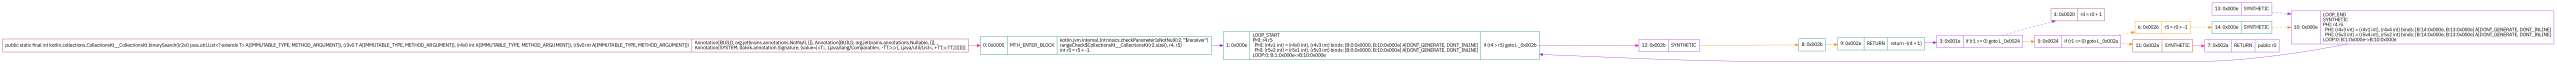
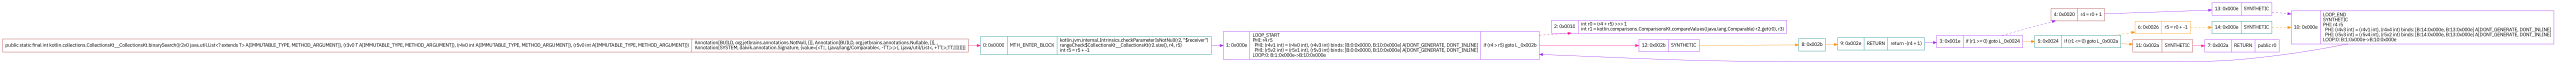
none -> (2157, 12)
none -> (1669, 27)
(2078, 42) -> (2078, 42)
(1381, 46) -> (1381, 46)
